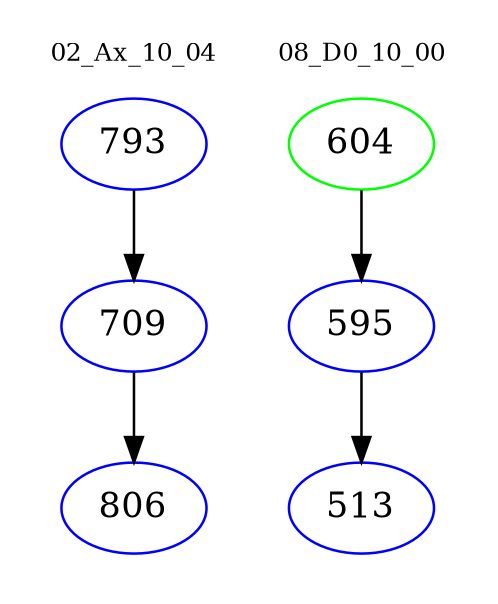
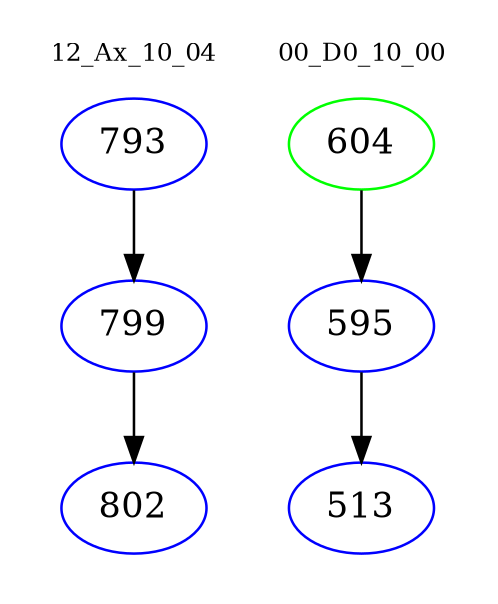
(134, 54) -> (134, 54)
(363, 54) -> (363, 54)
(134, 326) -> (134, 326)
(134, 508) -> (134, 508)
